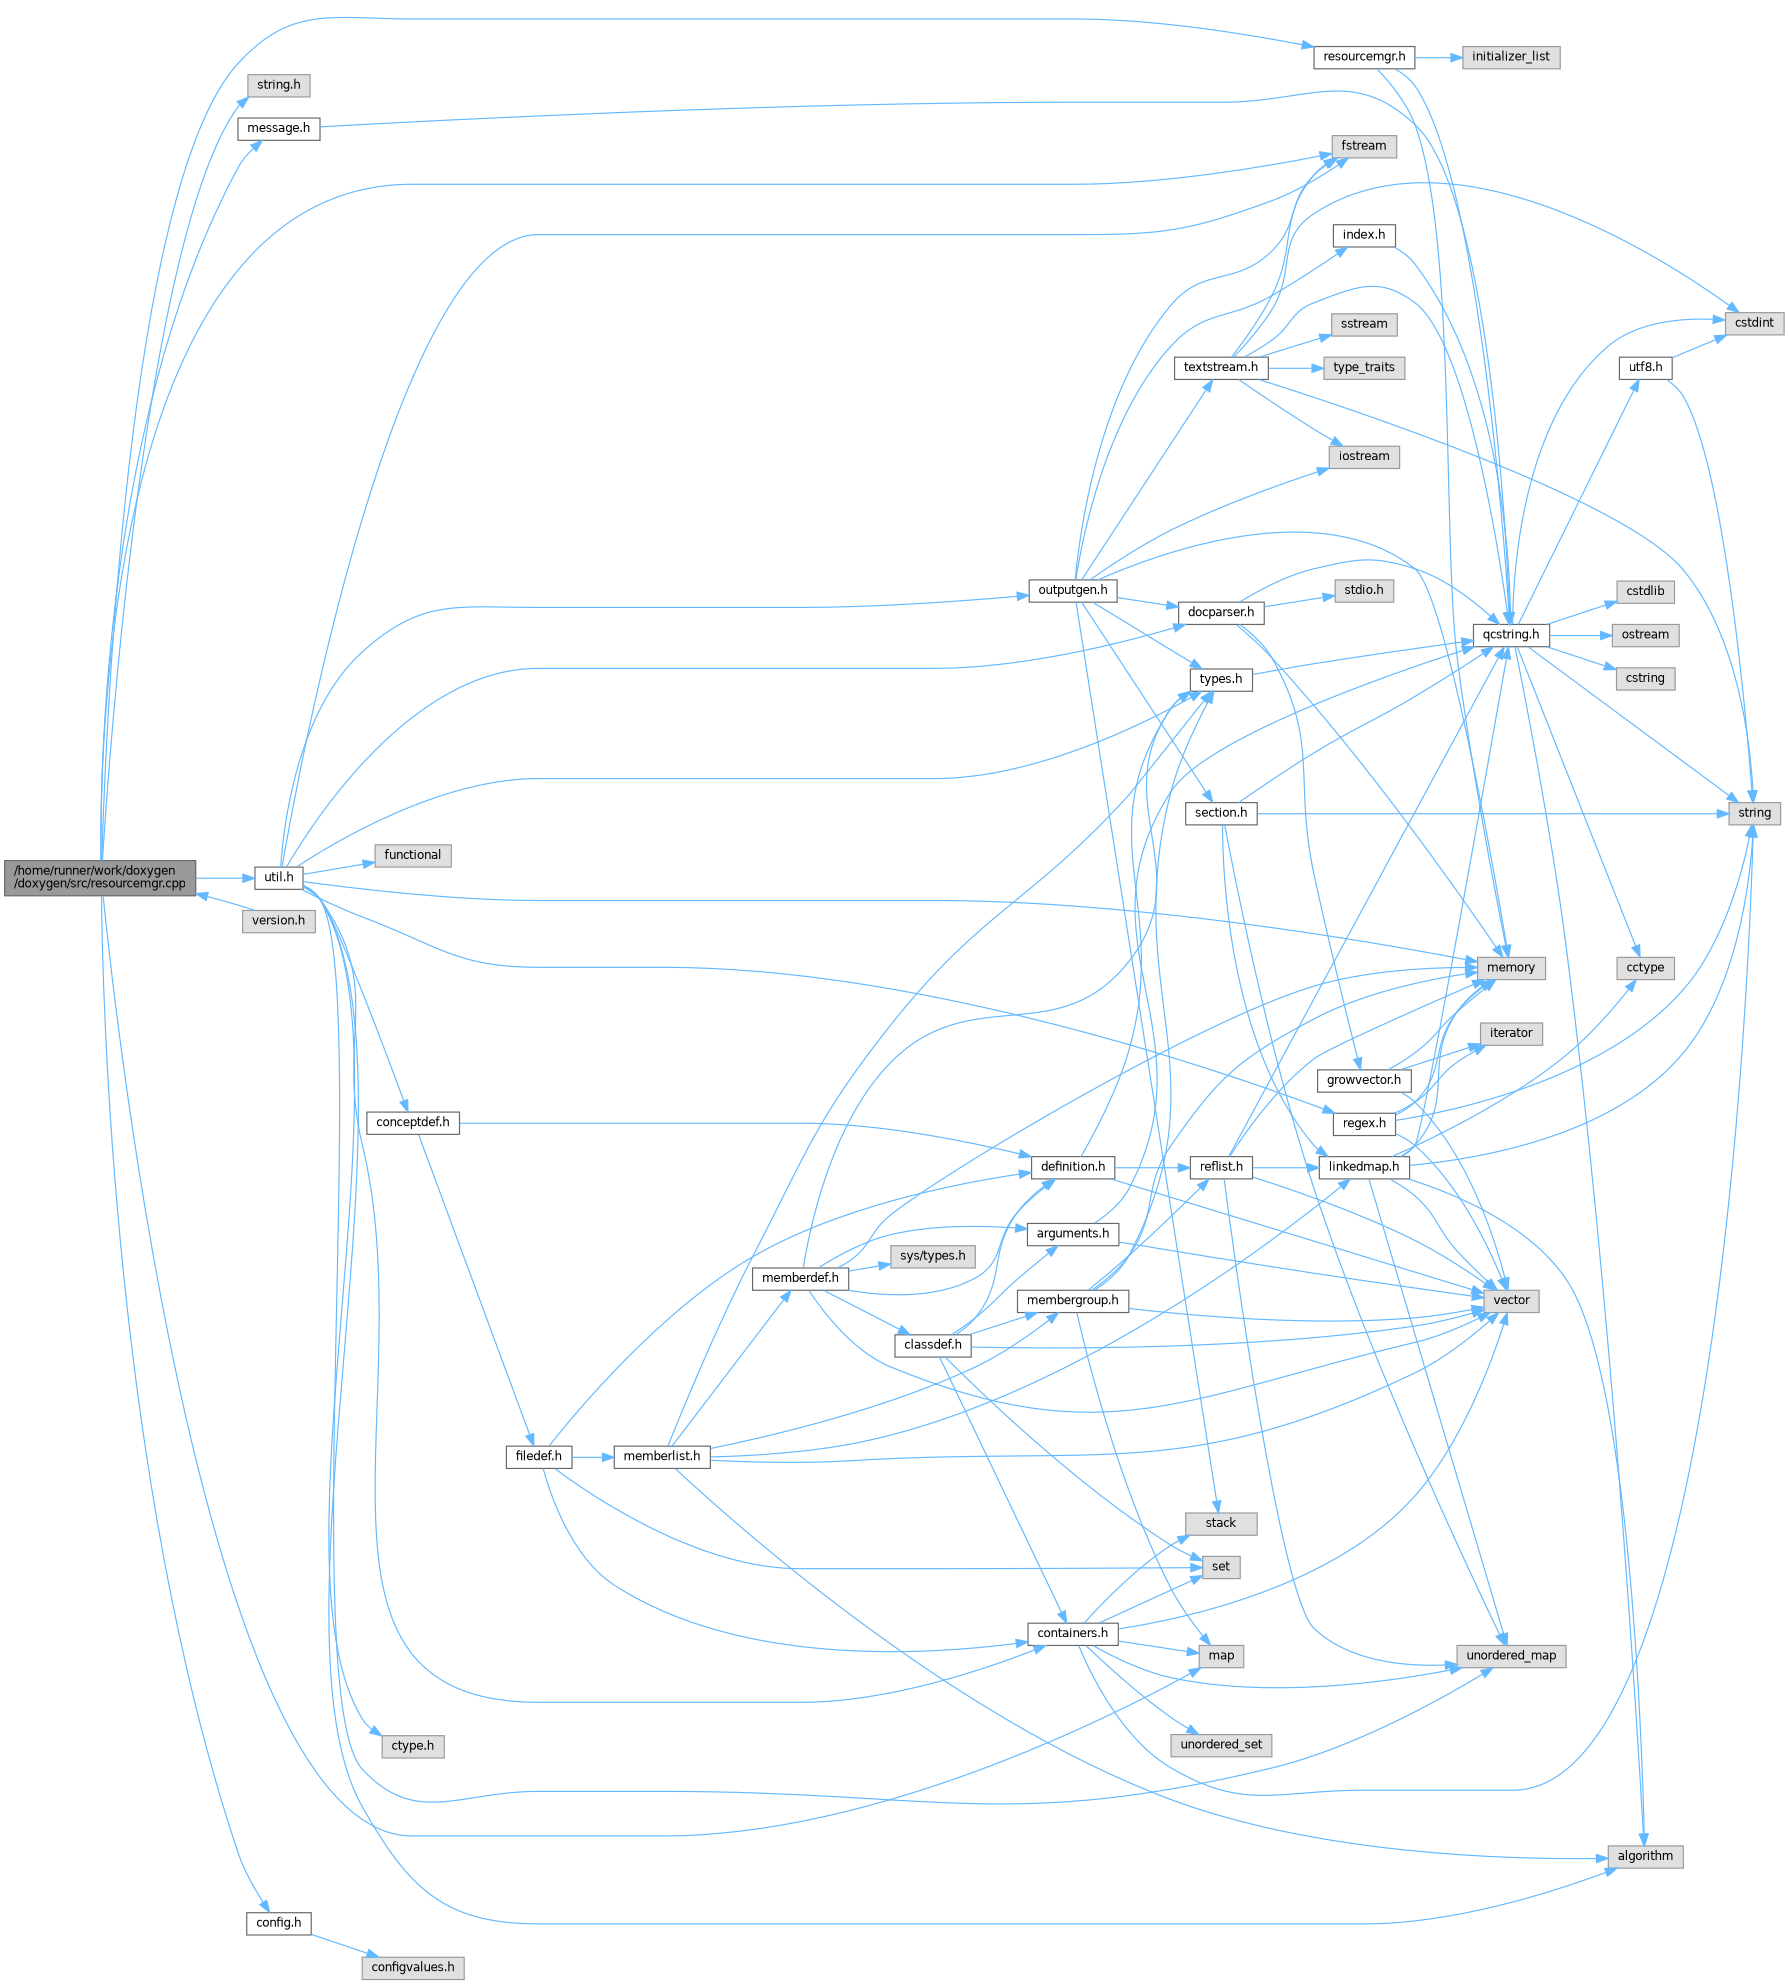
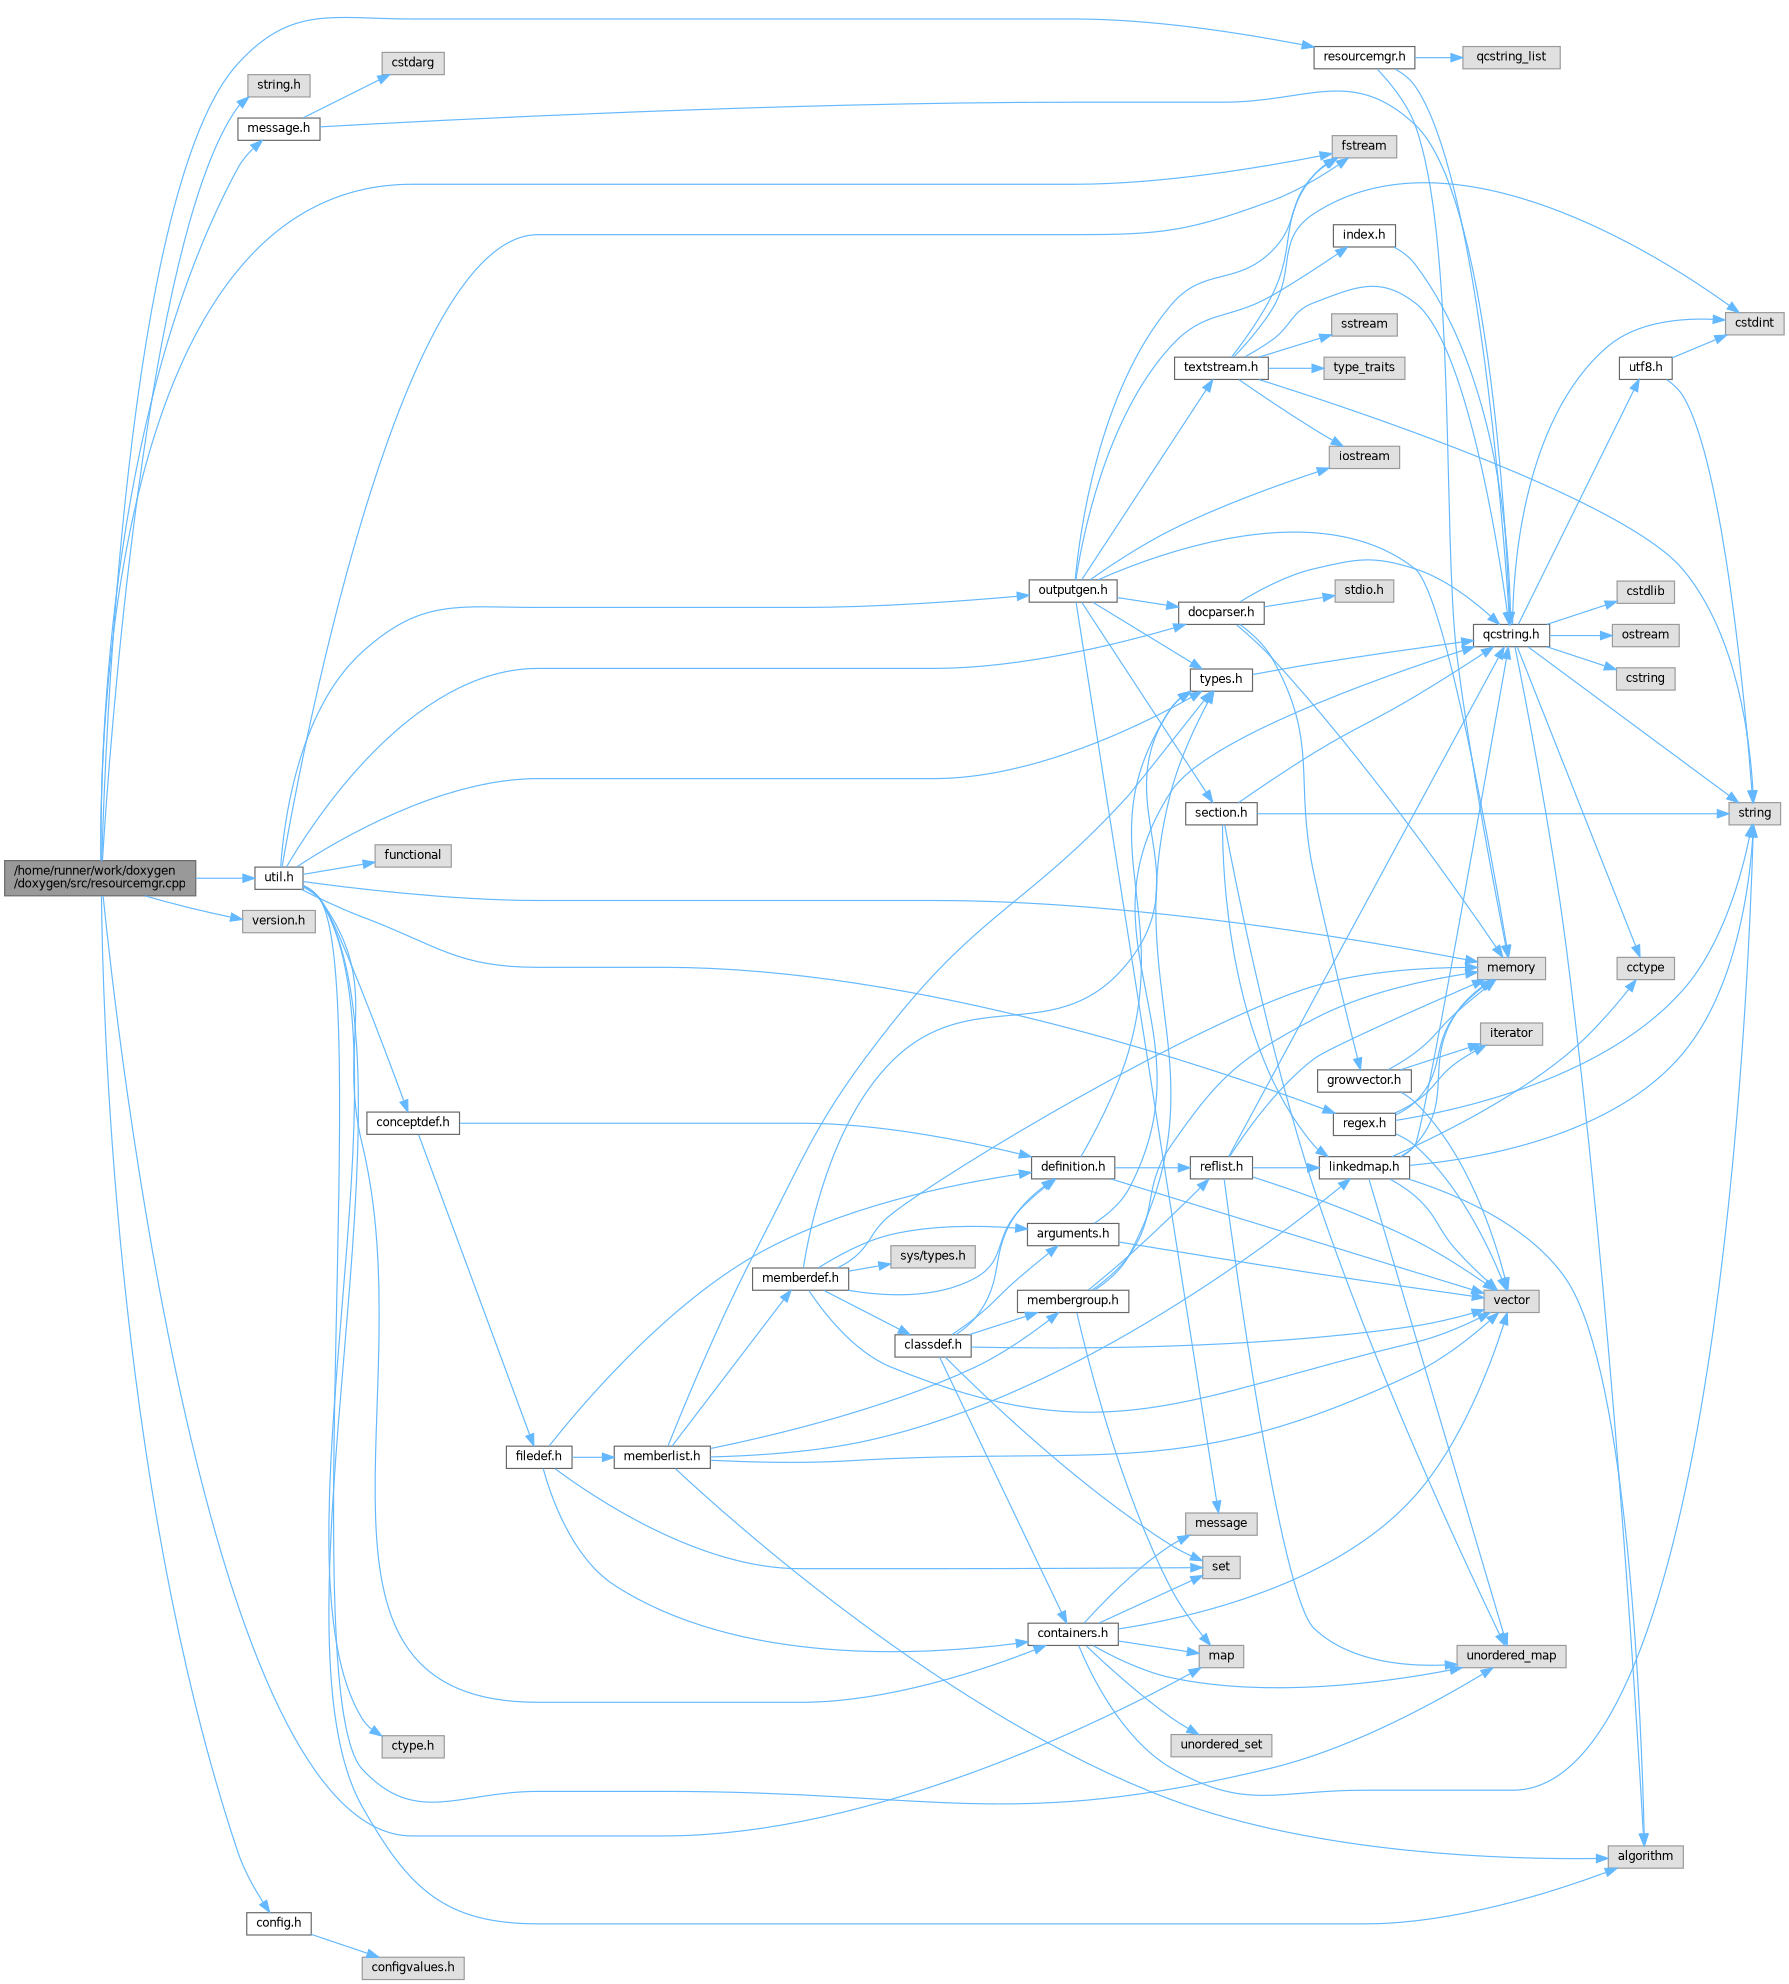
(1512, 58) -> (1512, 58)
none -> (413, 64)
(231, 903) -> (188, 907)
(1301, 1321) -> none
(1221, 1524) -> (1221, 1524)
